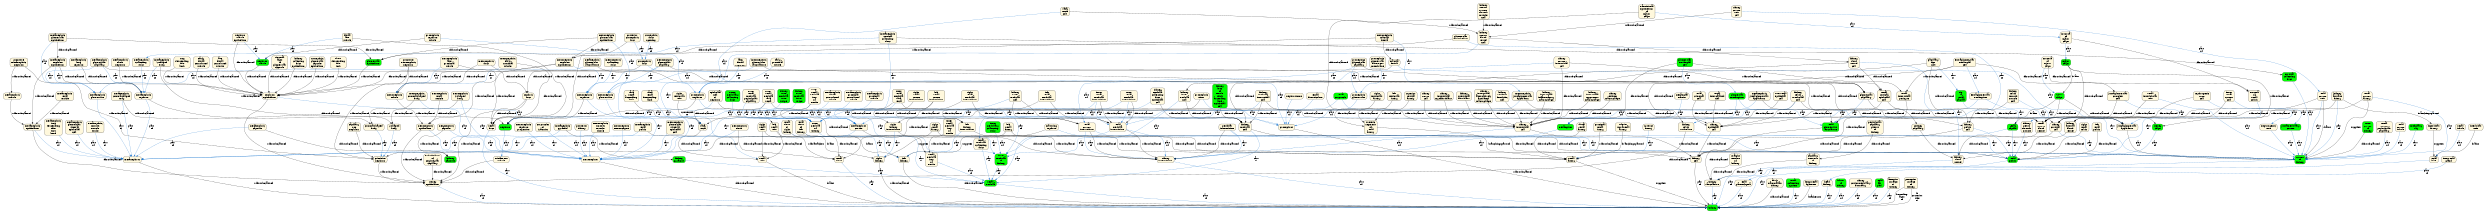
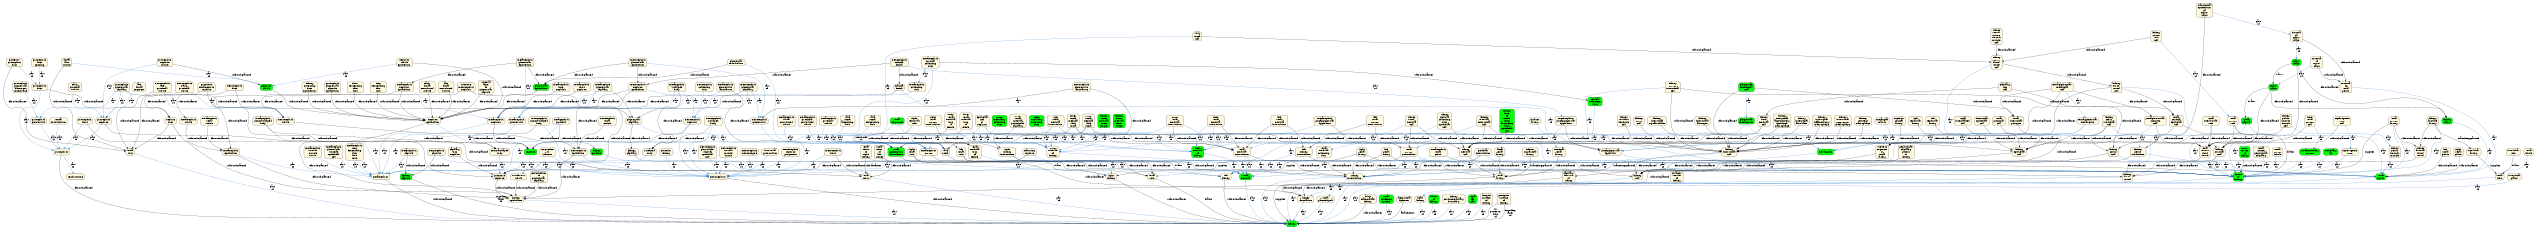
(680, 73) -> (918, 106)
(1961, 96) -> none
(1287, 111) -> (68, 164)
(655, 114) -> (877, 143)
none -> (1702, 121)
none -> (770, 152)
(1621, 152) -> (1549, 136)
(2203, 158) -> (1925, 170)
(1696, 185) -> (1447, 183)
none -> (780, 221)
